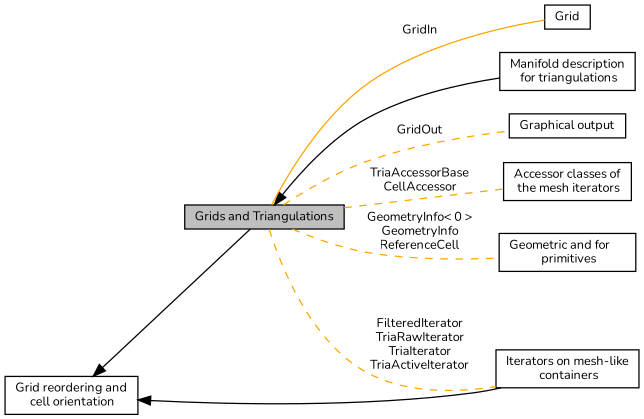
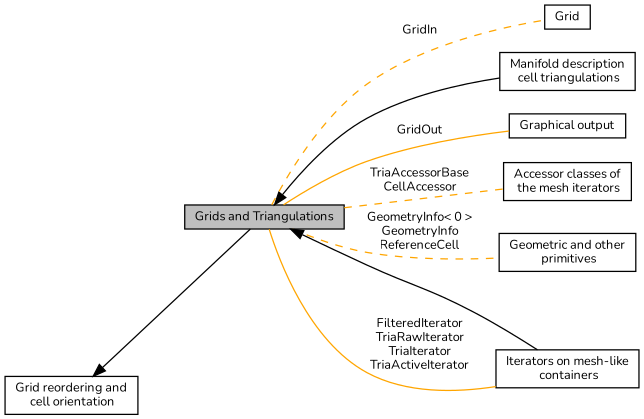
(567, 71) -> (567, 71)
(382, 75) -> (382, 75)
(391, 154) -> (391, 154)
(567, 252) -> (567, 252)
(348, 360) -> (348, 360)
(326, 403) -> (422, 288)
